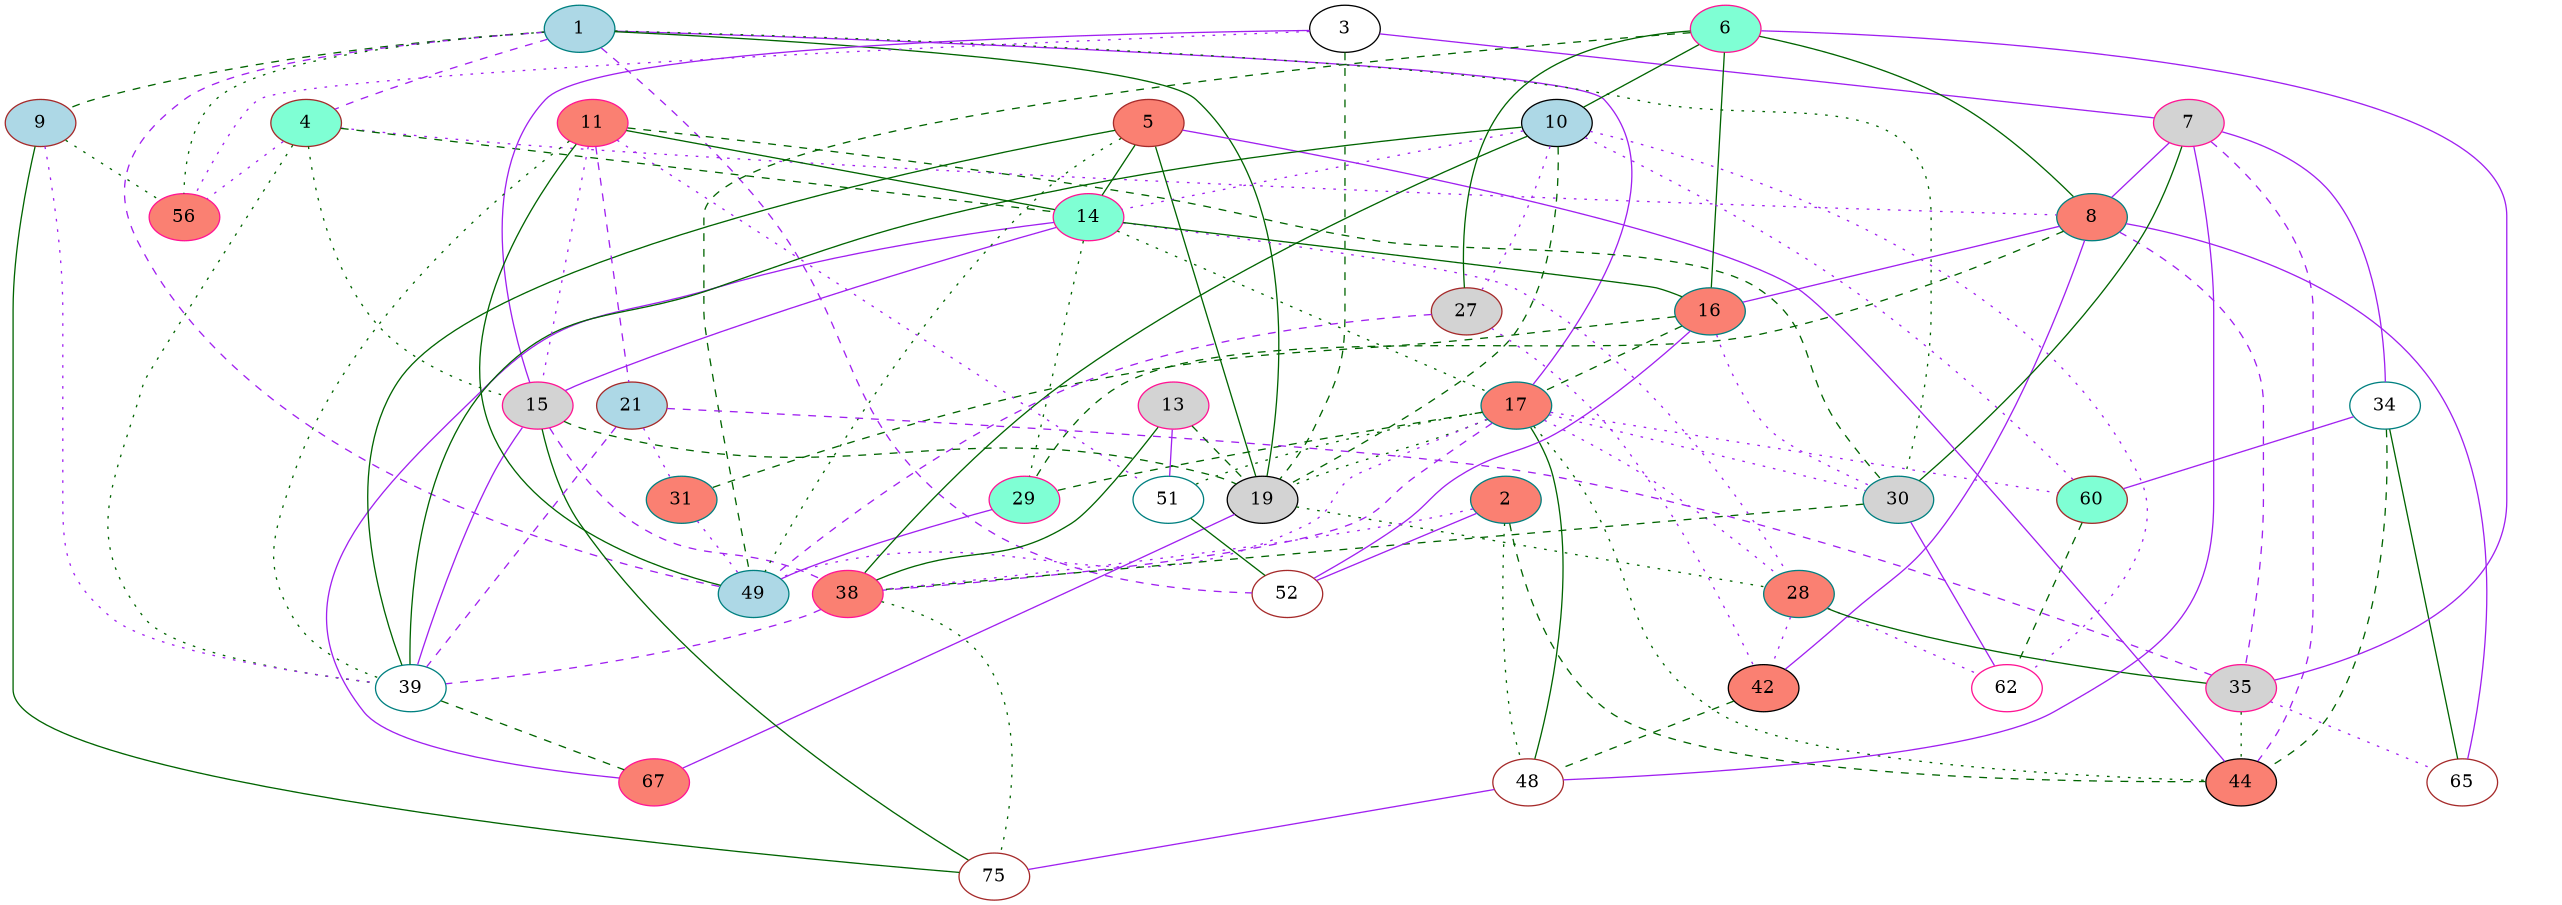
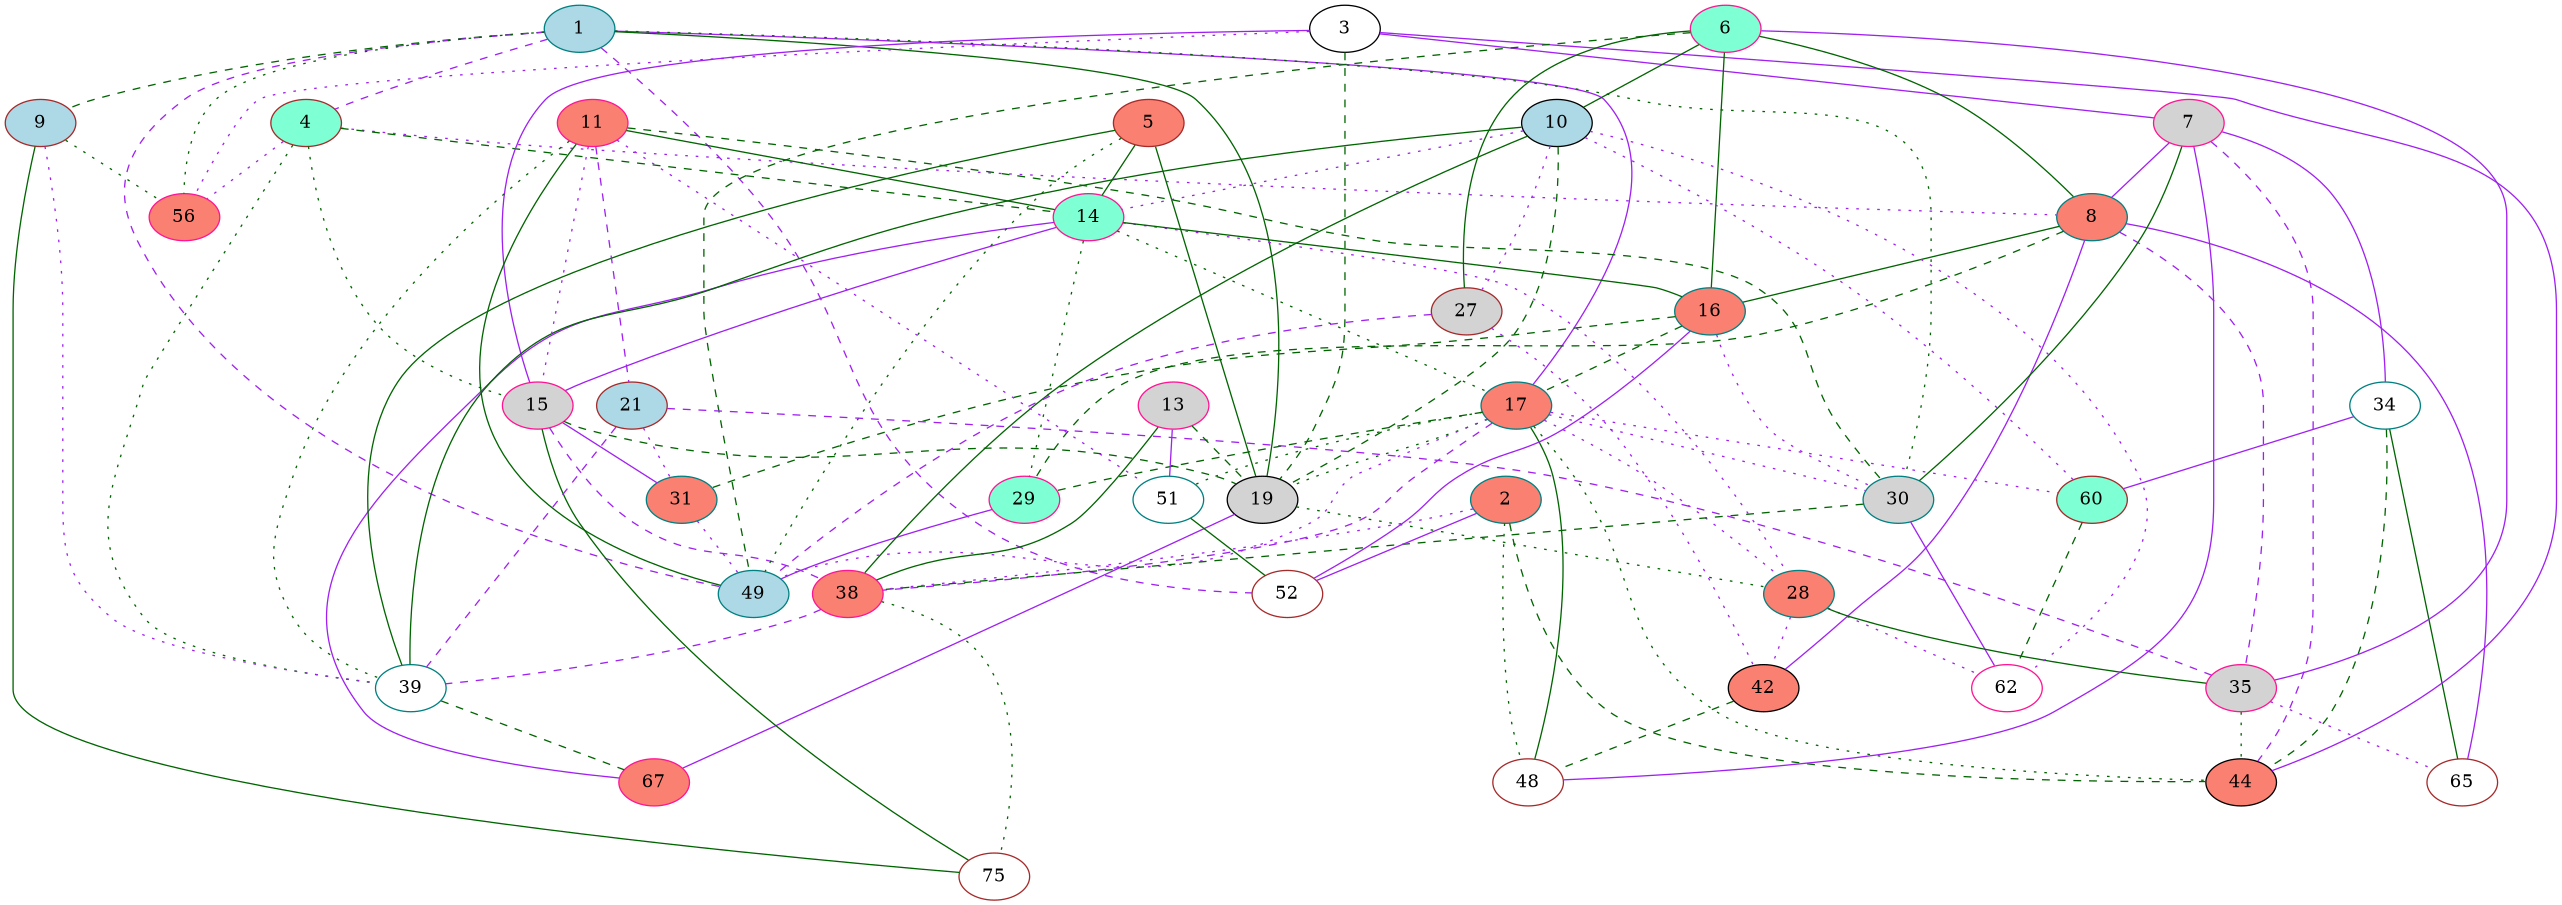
(1901, 264) -> (1901, 264)
(1769, 275) -> (2317, 122)
(462, 542) -> (610, 453)
(1261, 829) -> none
